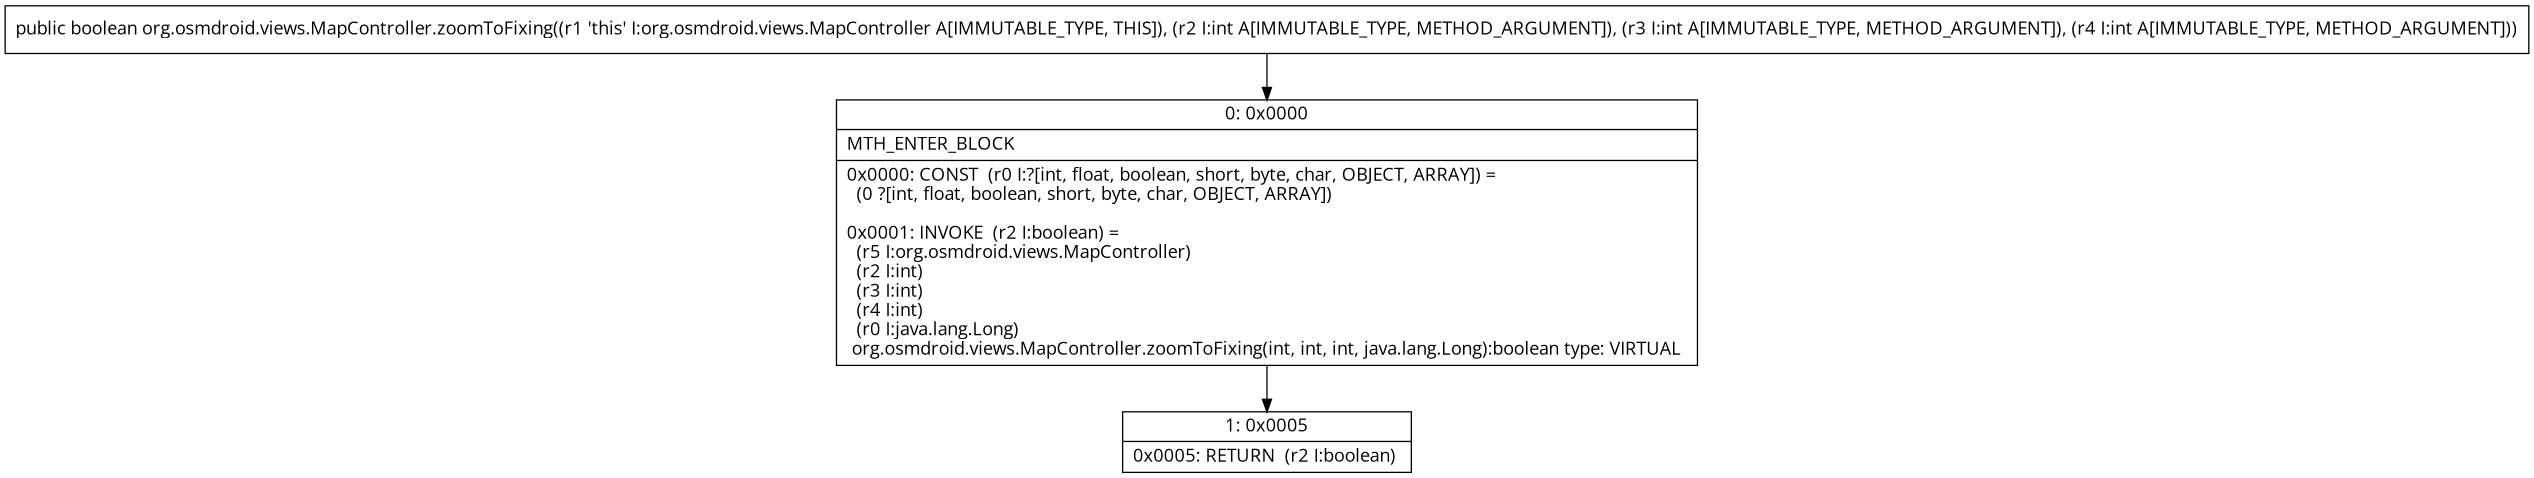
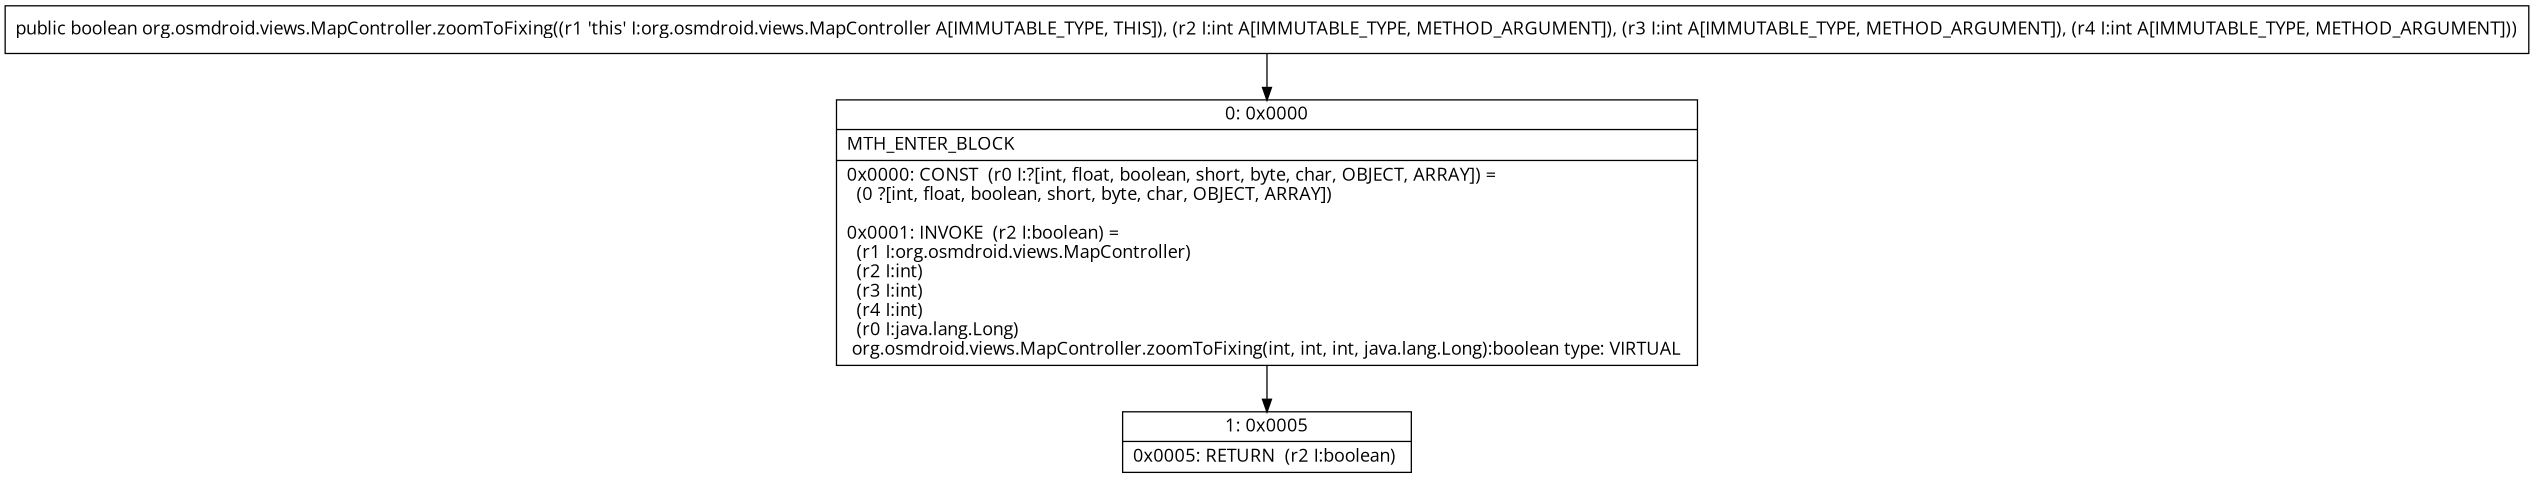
(1020, 253) -> (1020, 253)
